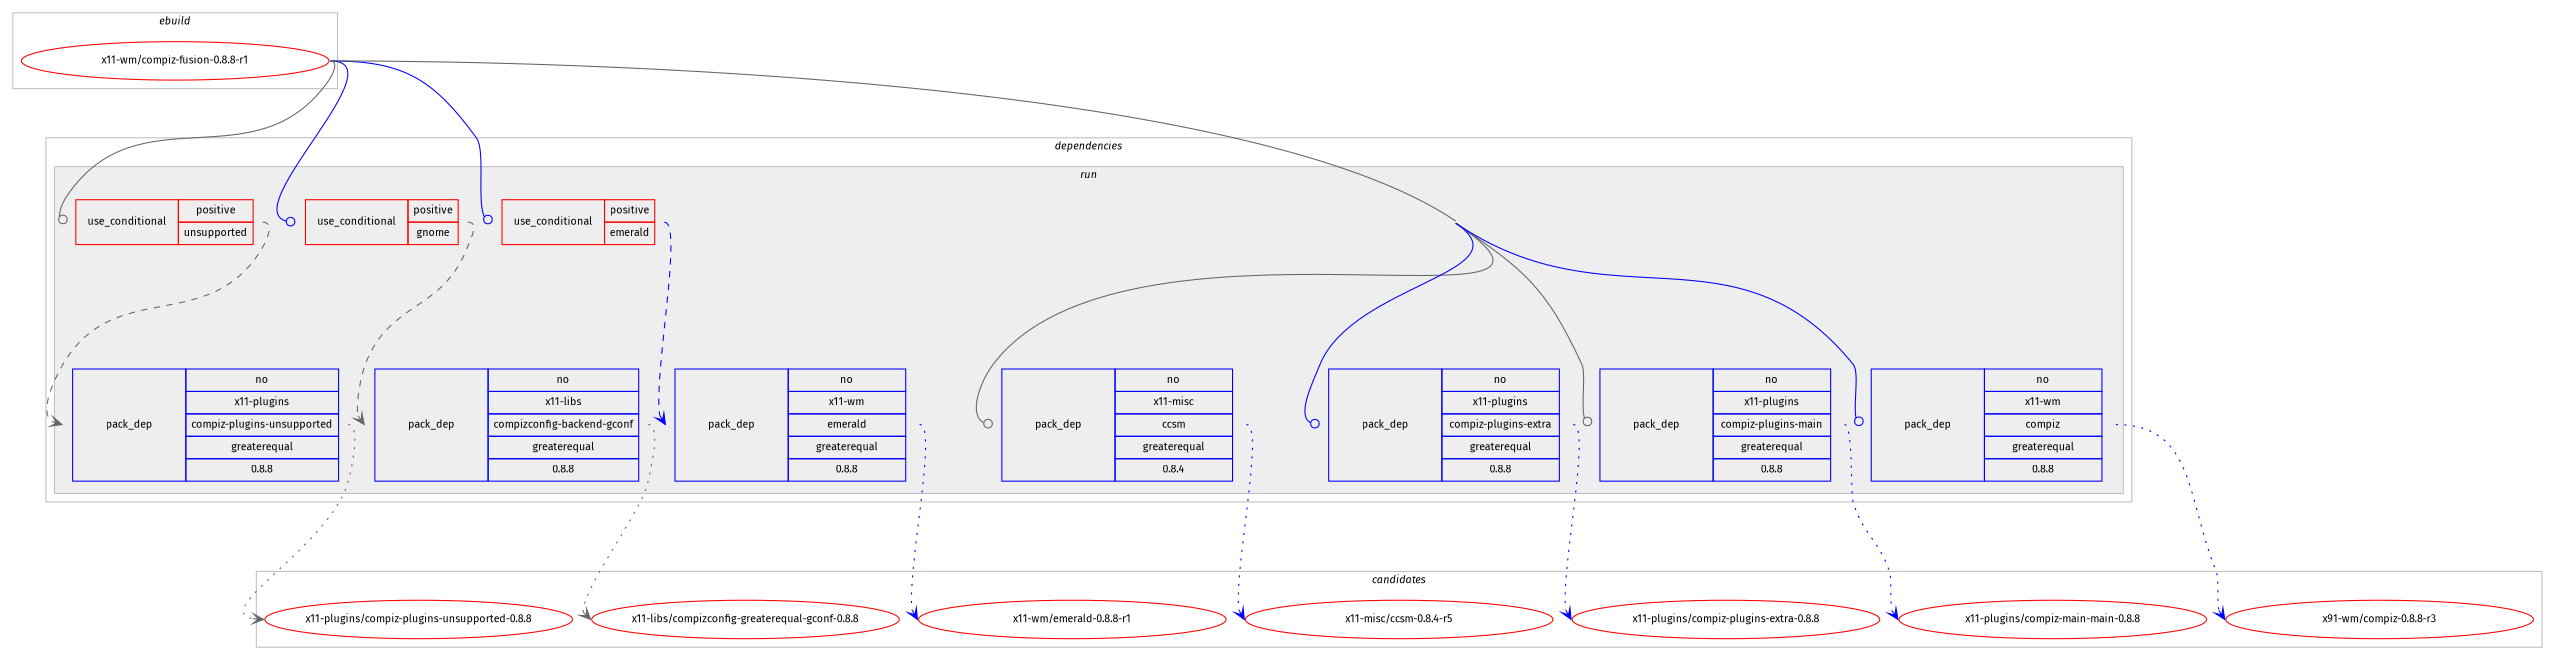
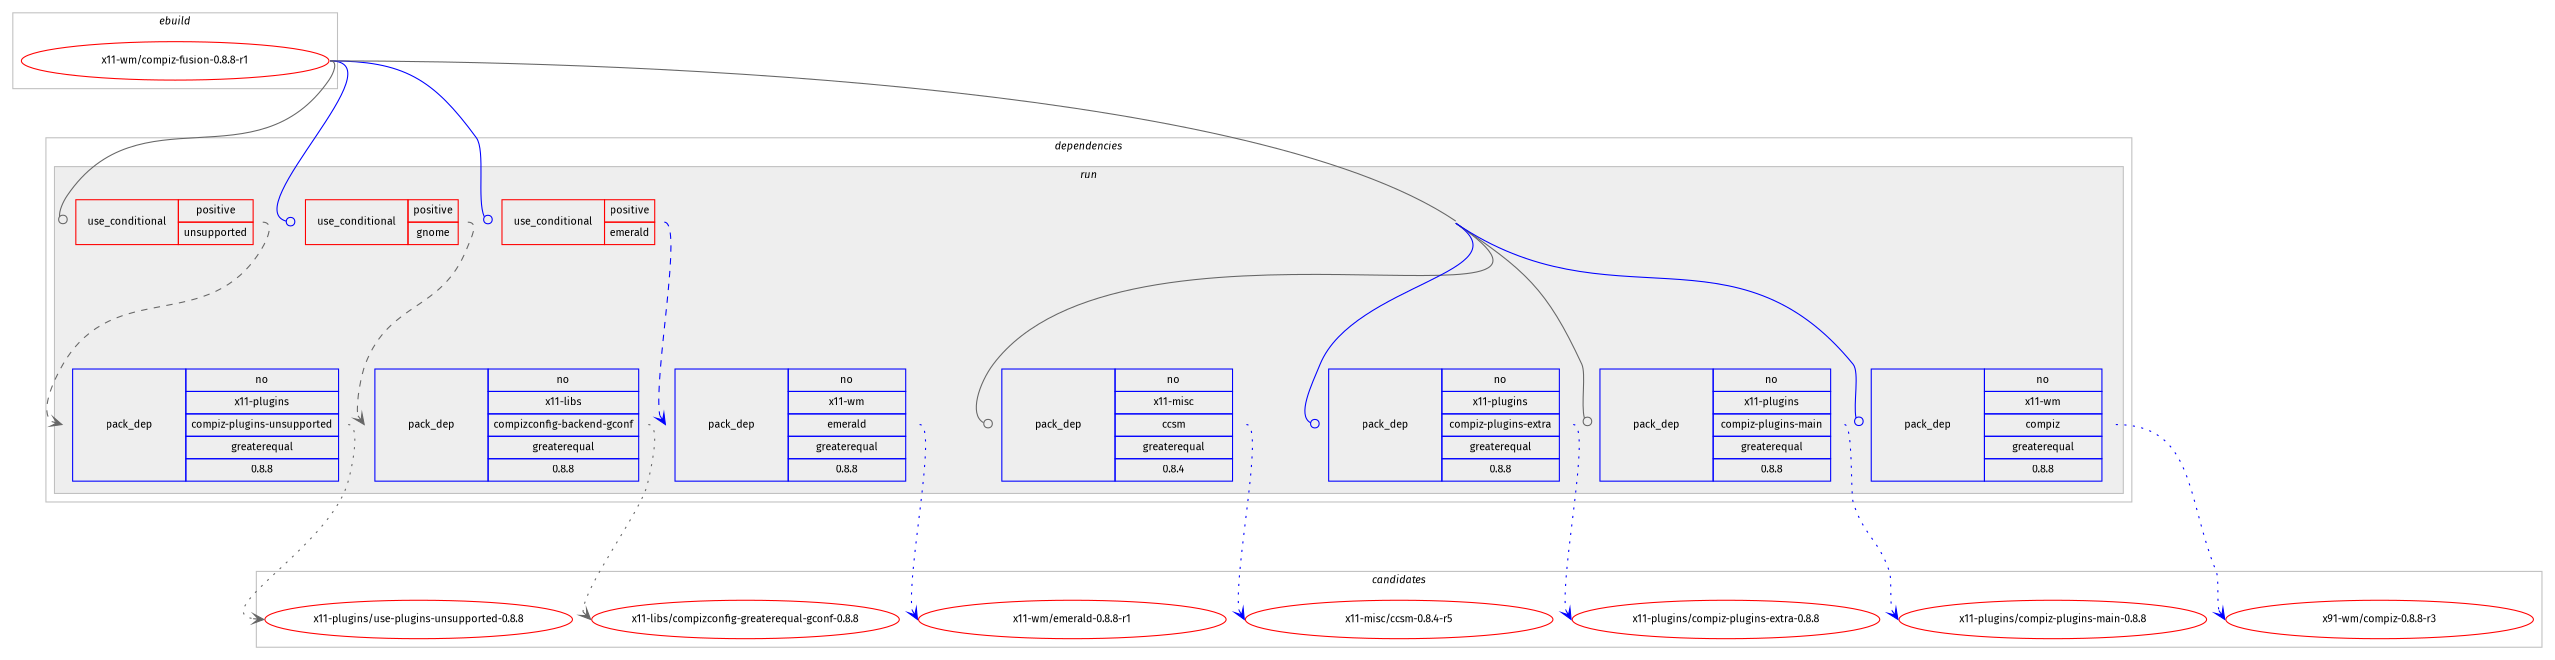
(419, 619) -> (419, 619)
(2053, 619) -> (2053, 619)
